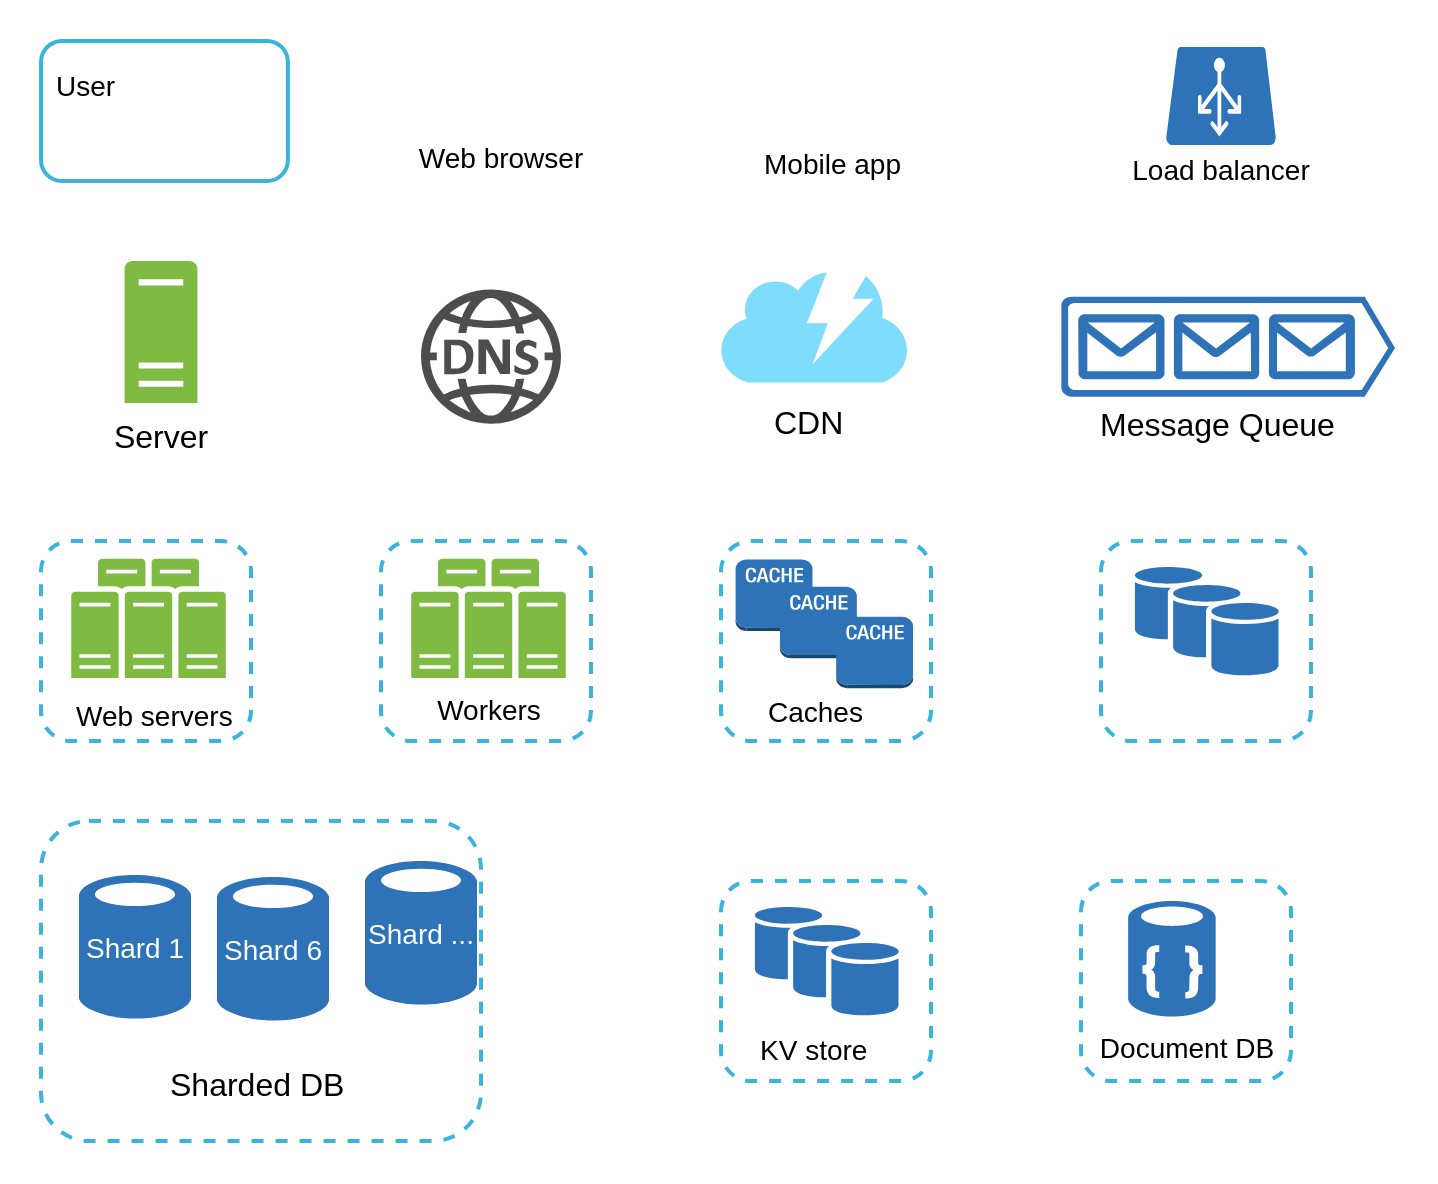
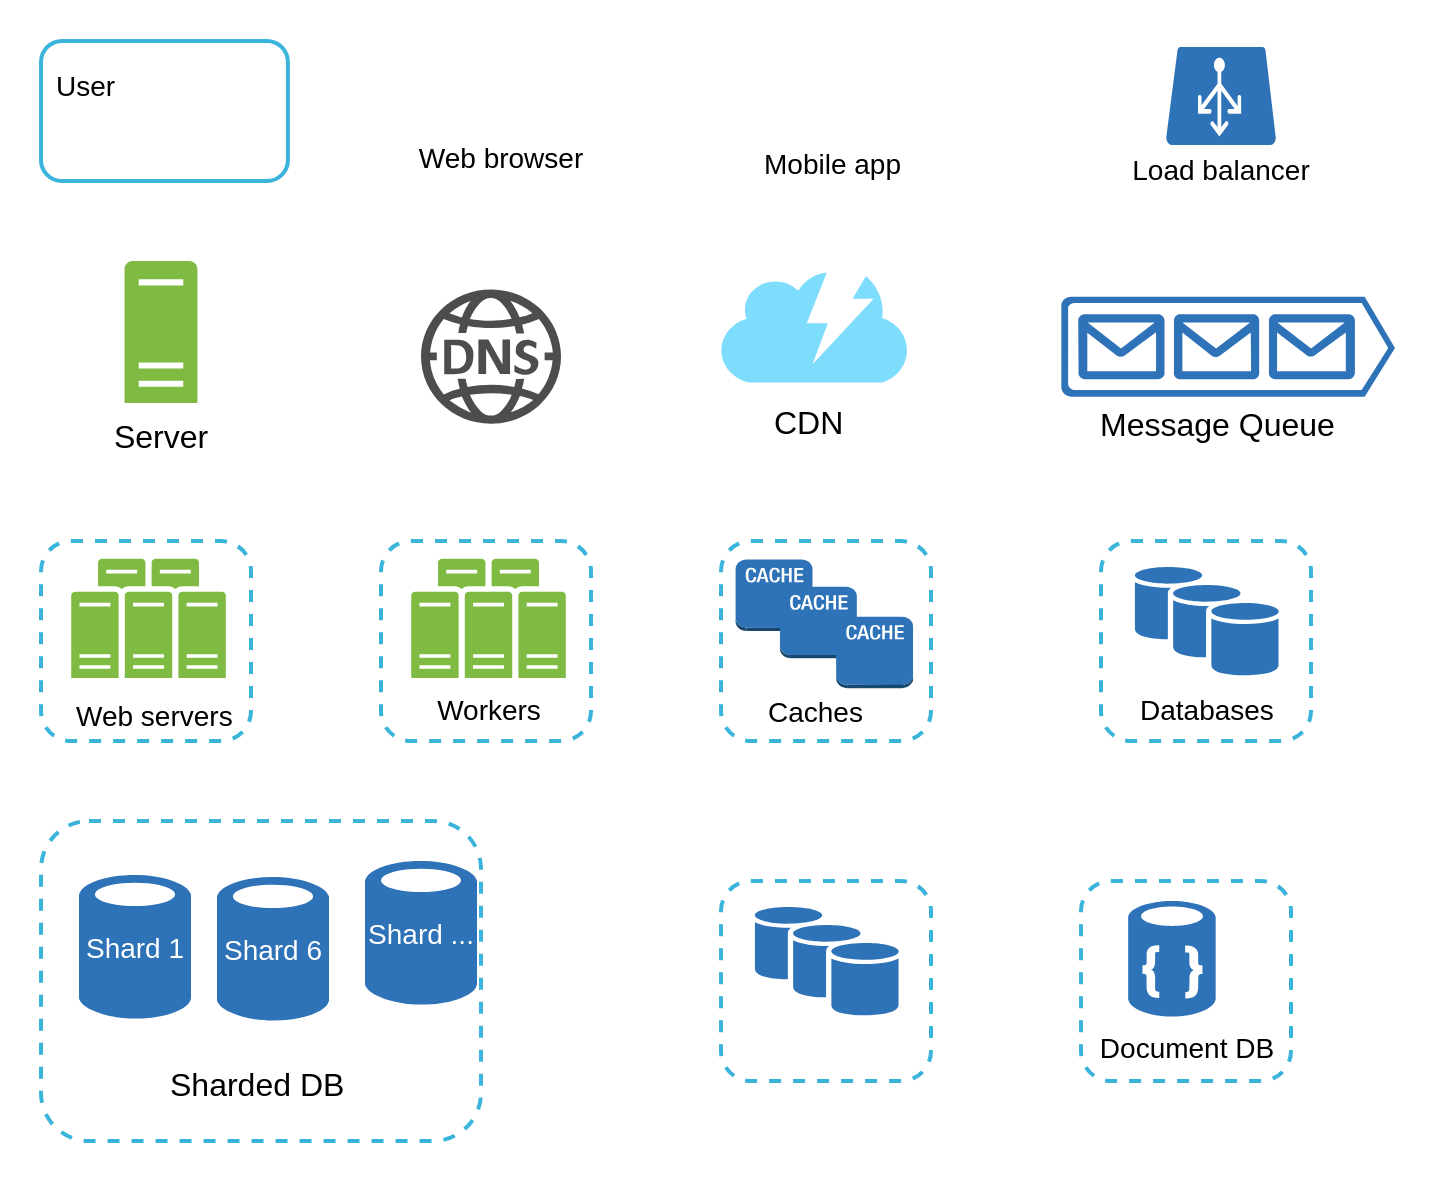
none -> (1217, 709)
(827, 1049) -> none
